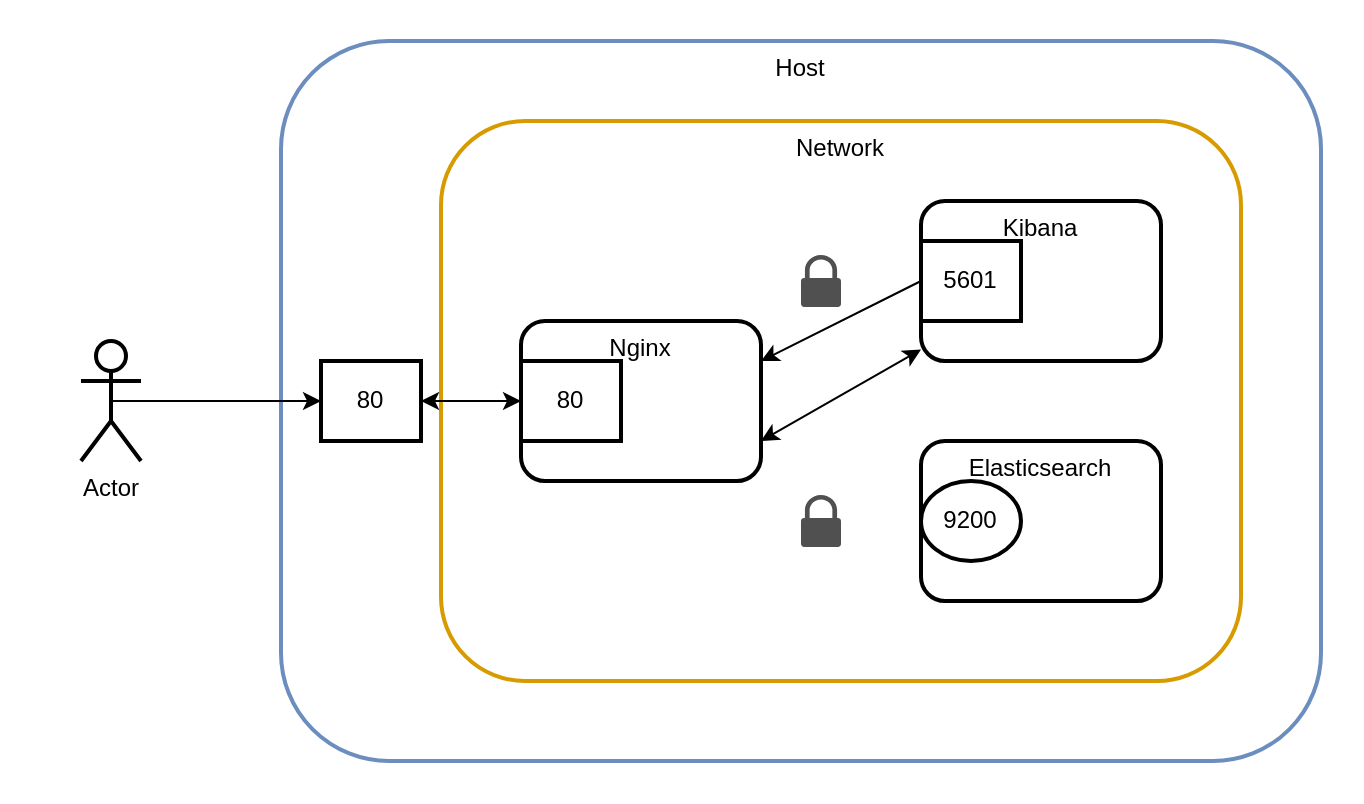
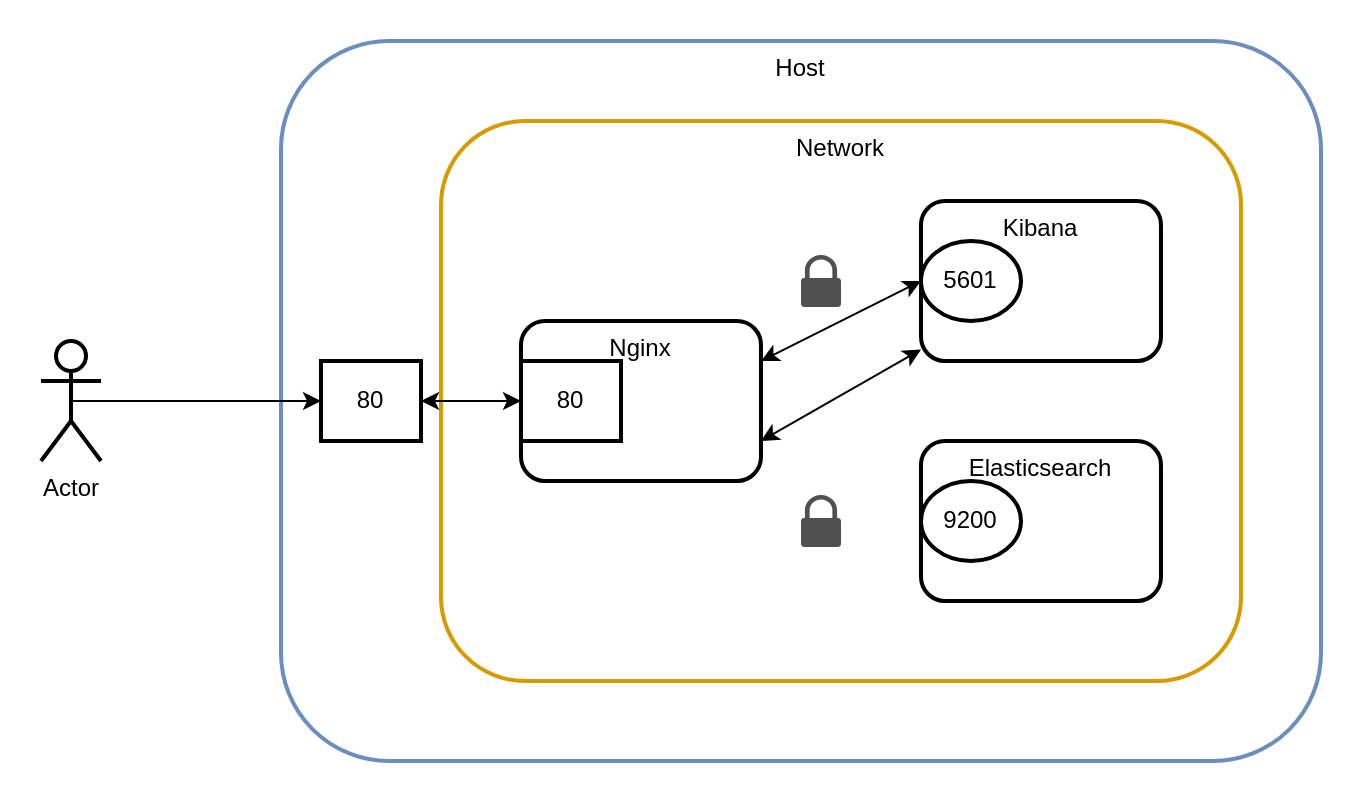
(971, 281) -> (971, 281)
(913, 285) -> (908, 288)
(111, 401) -> (71, 401)
